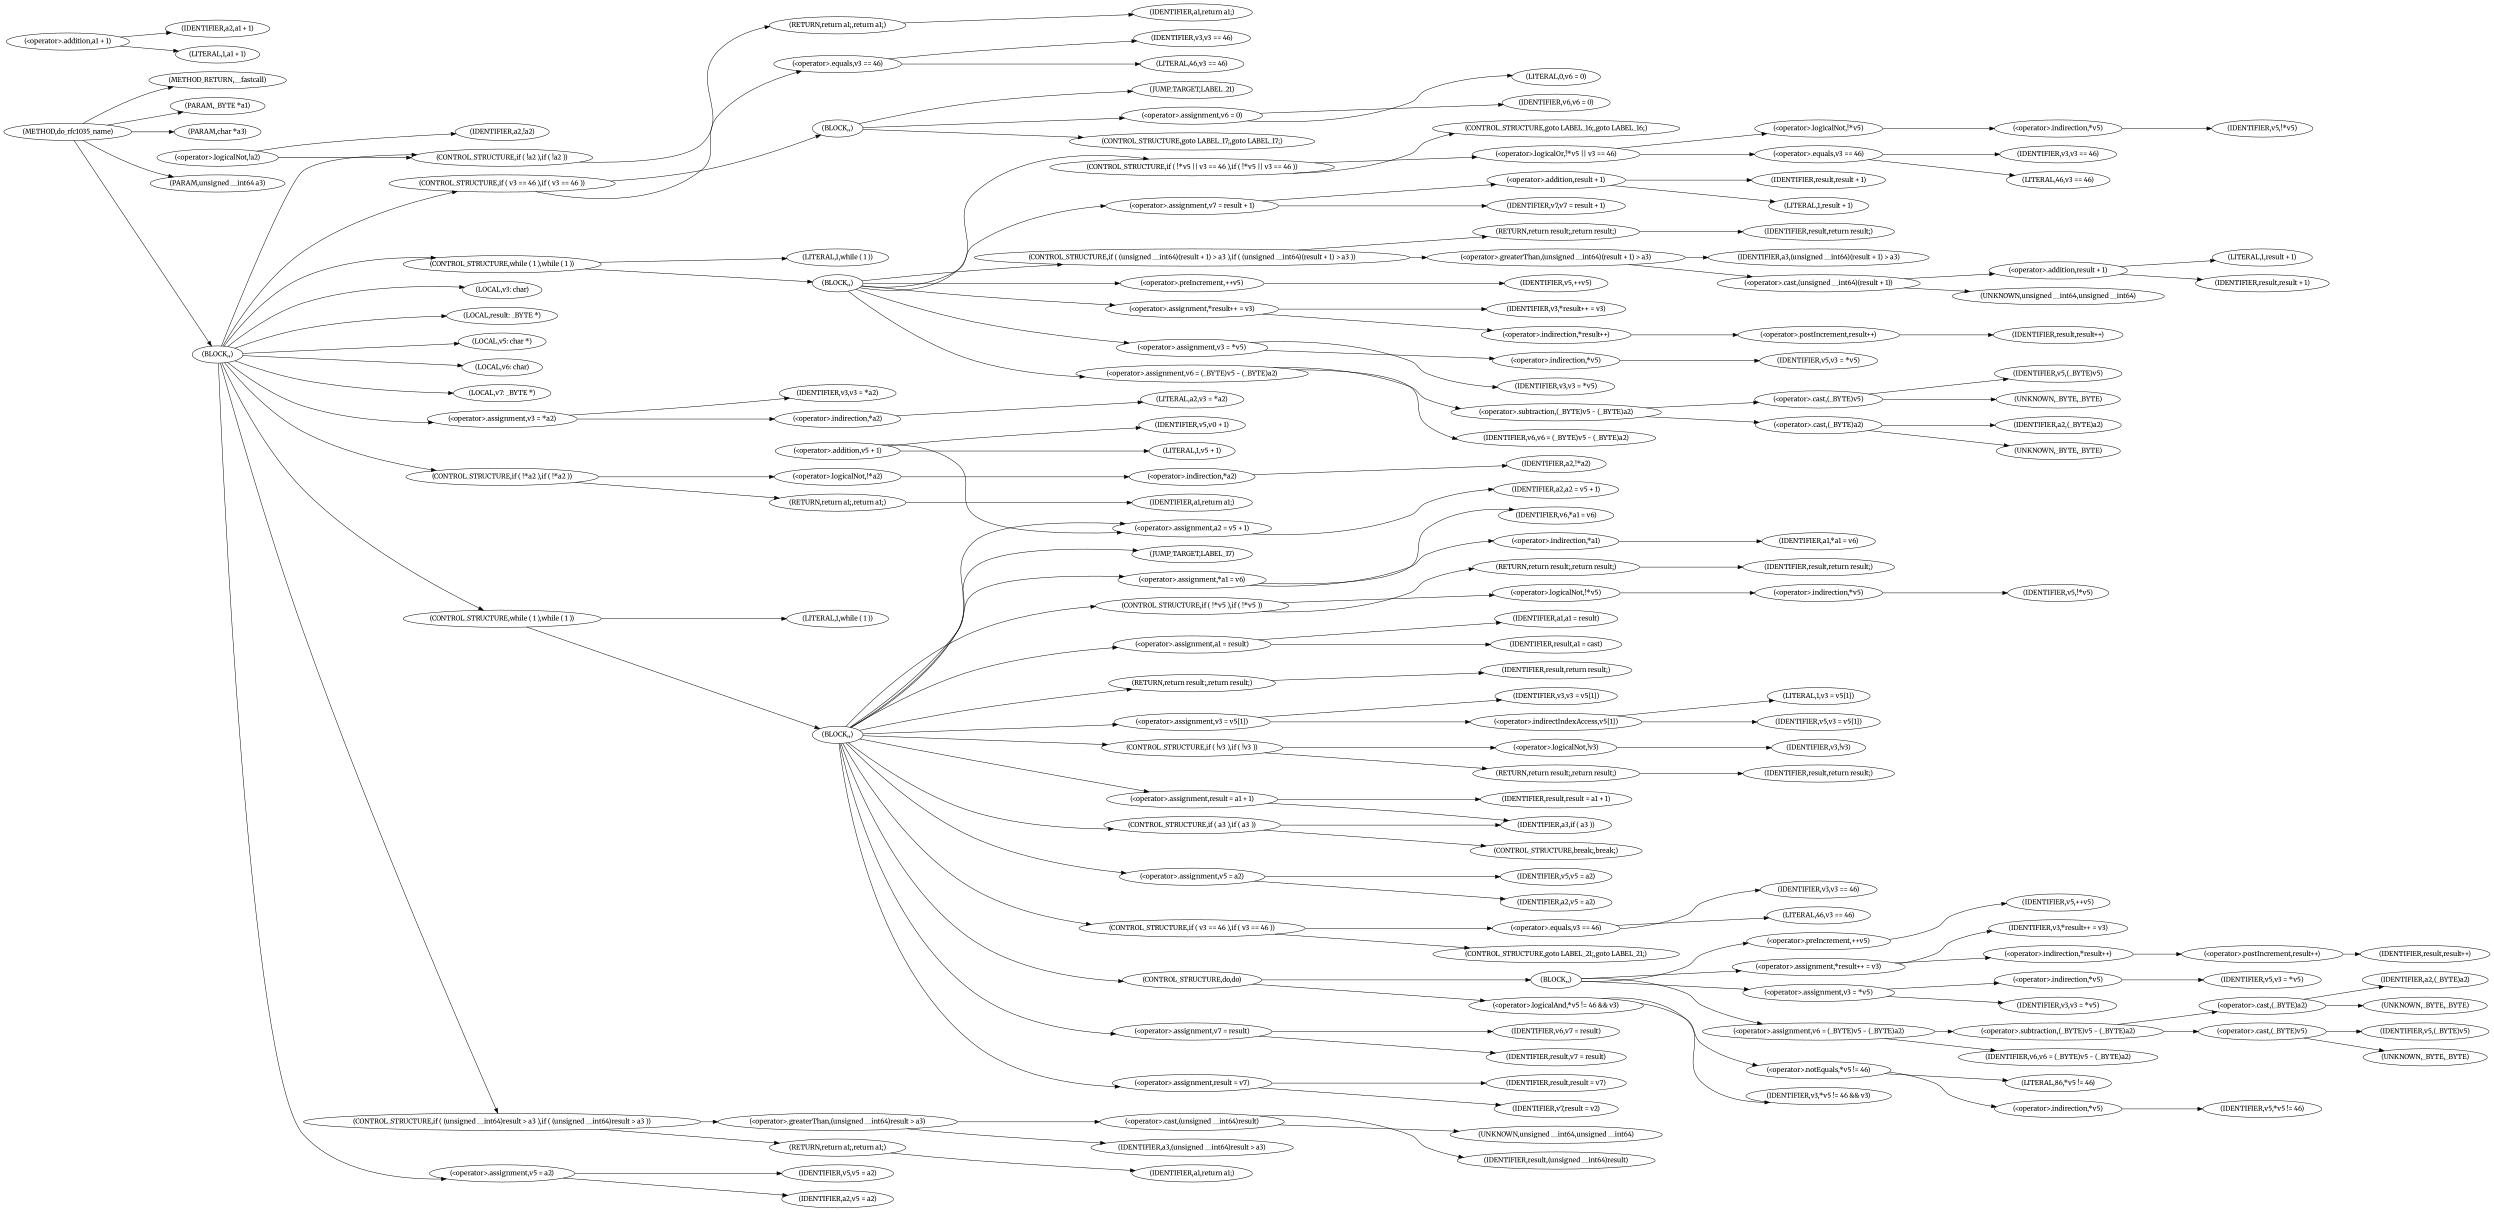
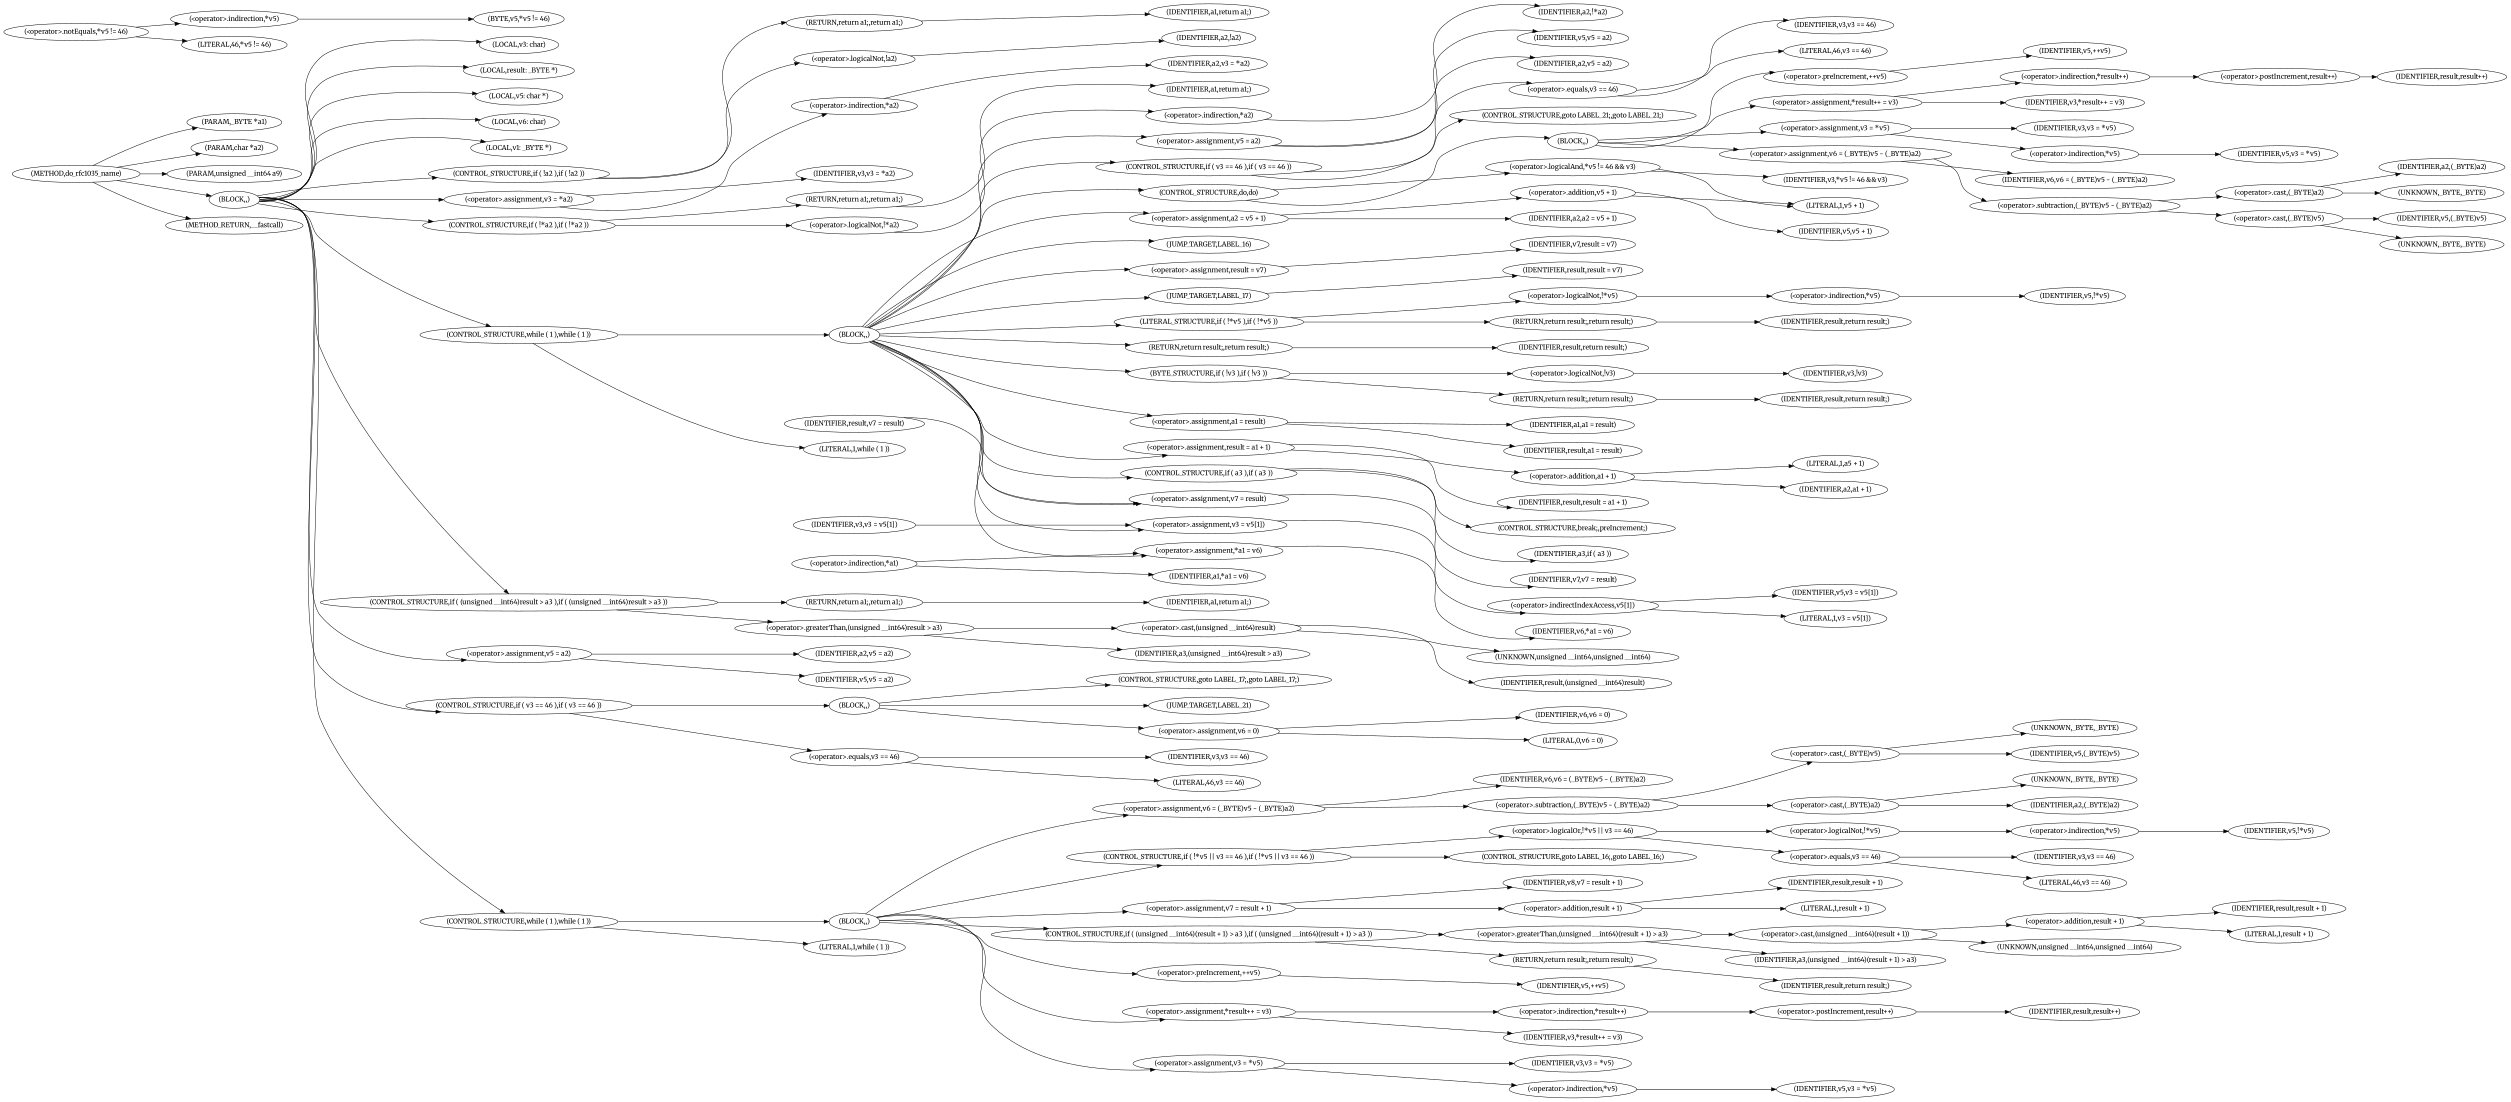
(218, 54) -> (1835, 464)
(218, 132) -> (234, 148)
(333, 158) -> (728, 135)
(218, 183) -> (234, 174)
(1556, 206) -> (1573, 883)
none -> (1209, 245)
(502, 393) -> (519, 148)
(1192, 399) -> (1209, 64)
(1192, 425) -> (1835, 232)
(978, 518) -> (1399, 208)
(1423, 556) -> (1024, 558)
(1192, 606) -> (1209, 322)
(1556, 645) -> (1573, 451)
(1377, 709) -> (1010, 525)
(1192, 748) -> (1209, 374)
(1386, 811) -> (1403, 458)
(1556, 851) -> (1573, 528)
(1556, 1032) -> (1573, 580)
(1698, 1040) -> (1721, 193)
(1375, 1044) -> (975, 438)
(1377, 1083) -> (1389, 286)
(2058, 1083) -> (234, 45)
(1556, 1109) -> (1573, 245)
(2262, 1109) -> (519, 19)
